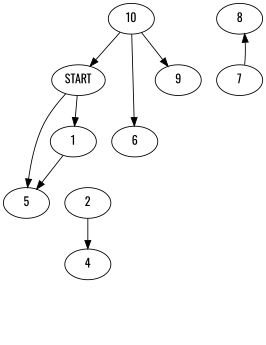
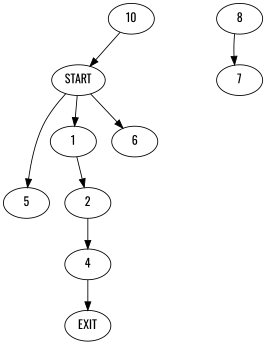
(245, 54) -> (234, 45)
(133, 76) -> (104, 108)
(178, 80) -> none
(53, 169) -> (80, 168)
none -> (88, 326)
